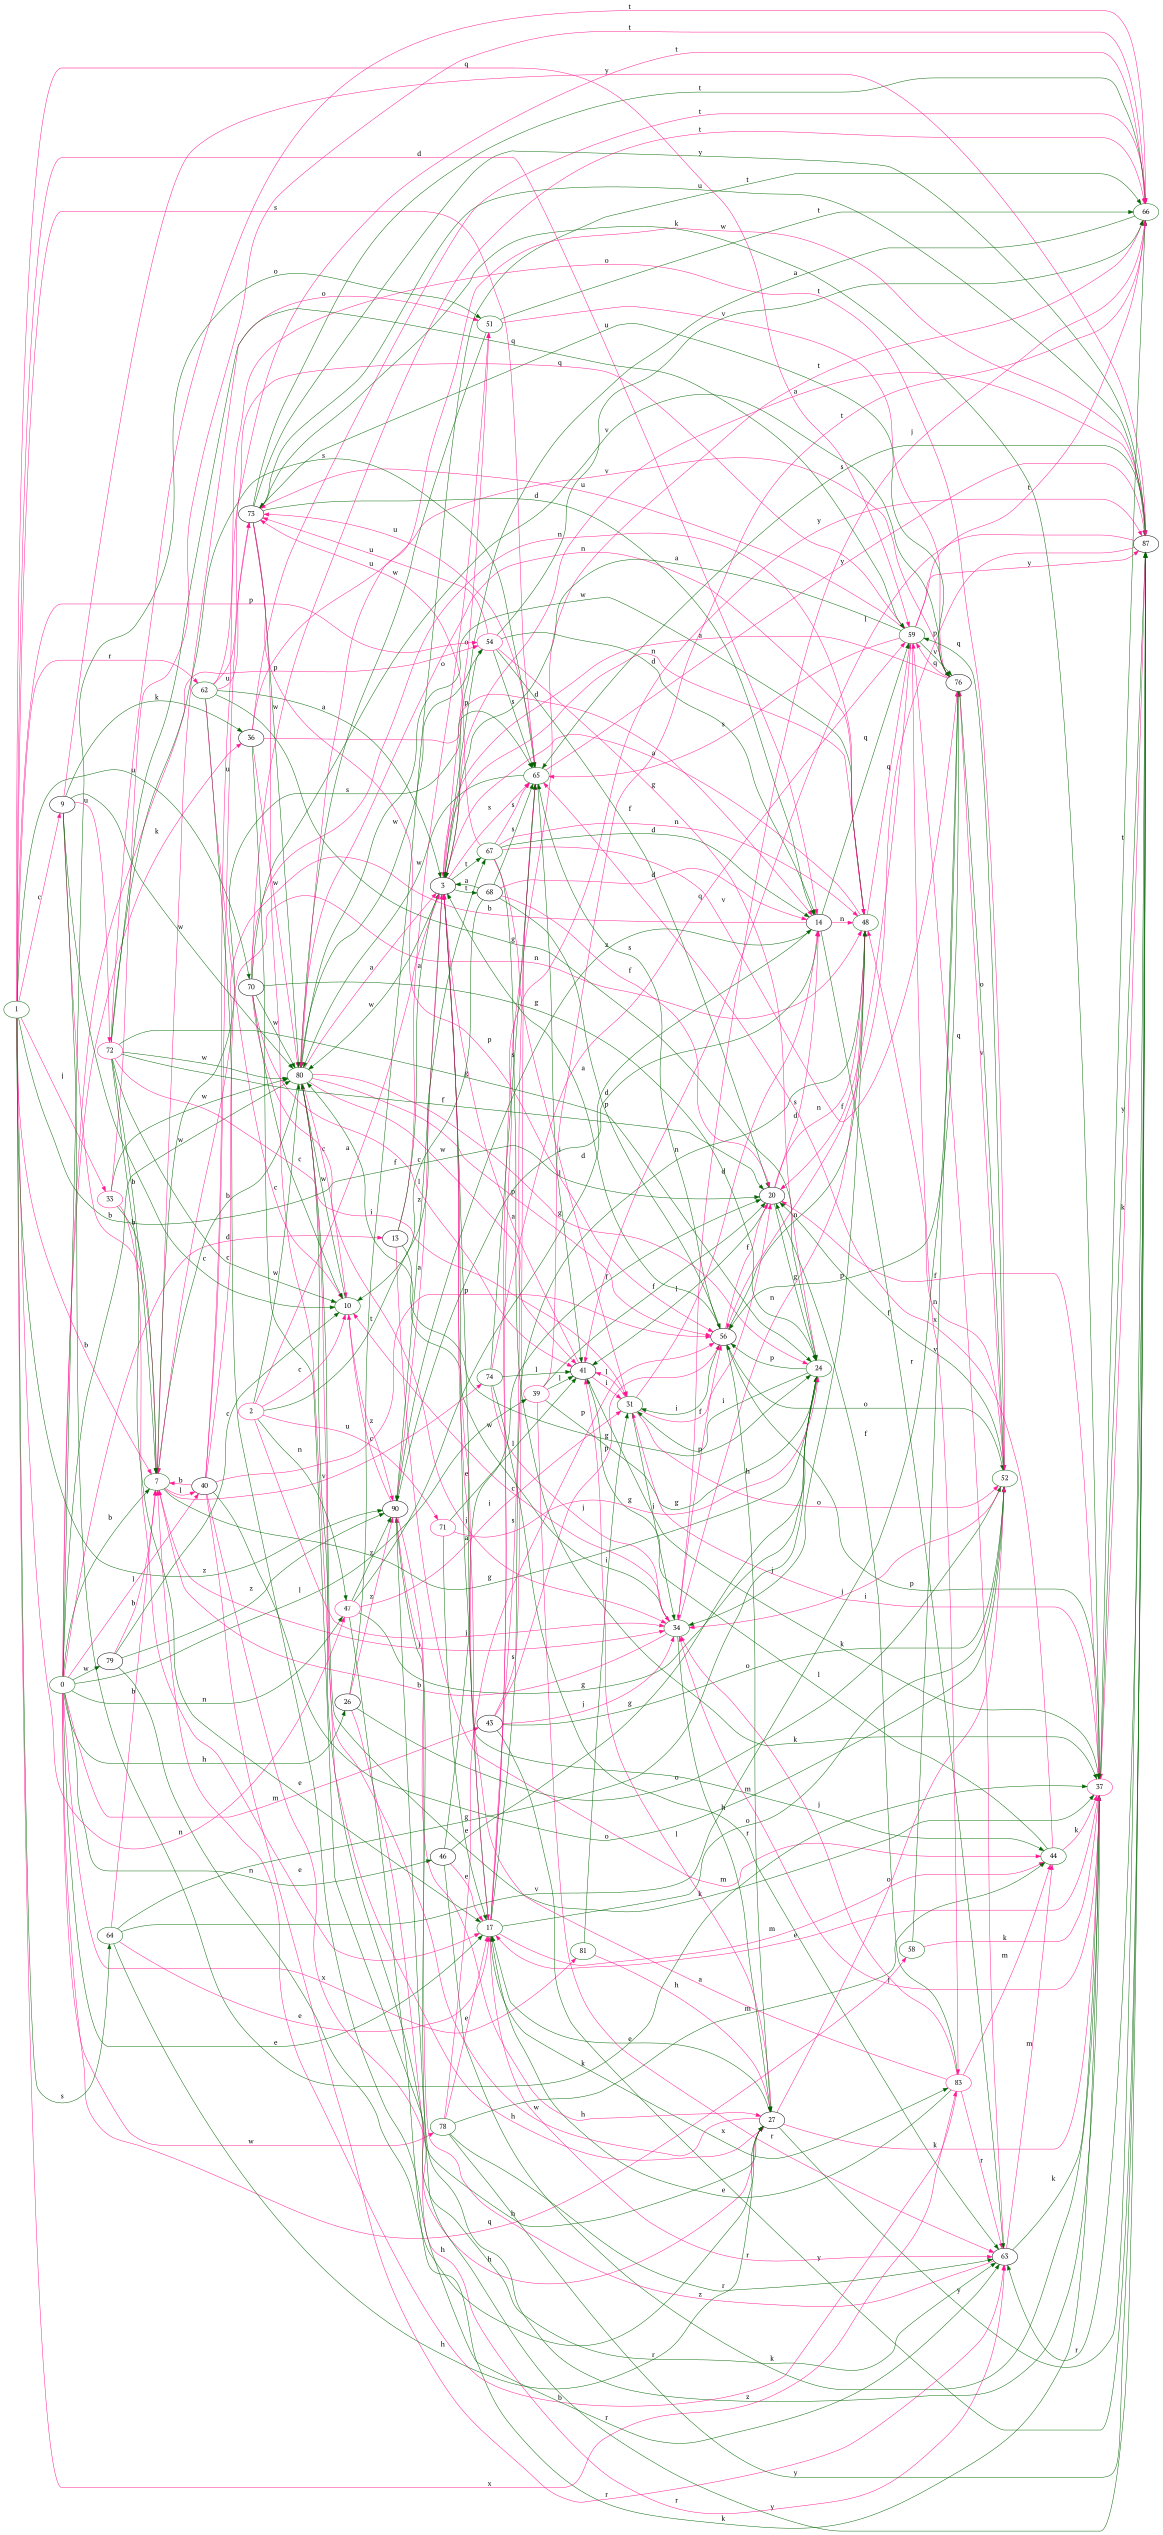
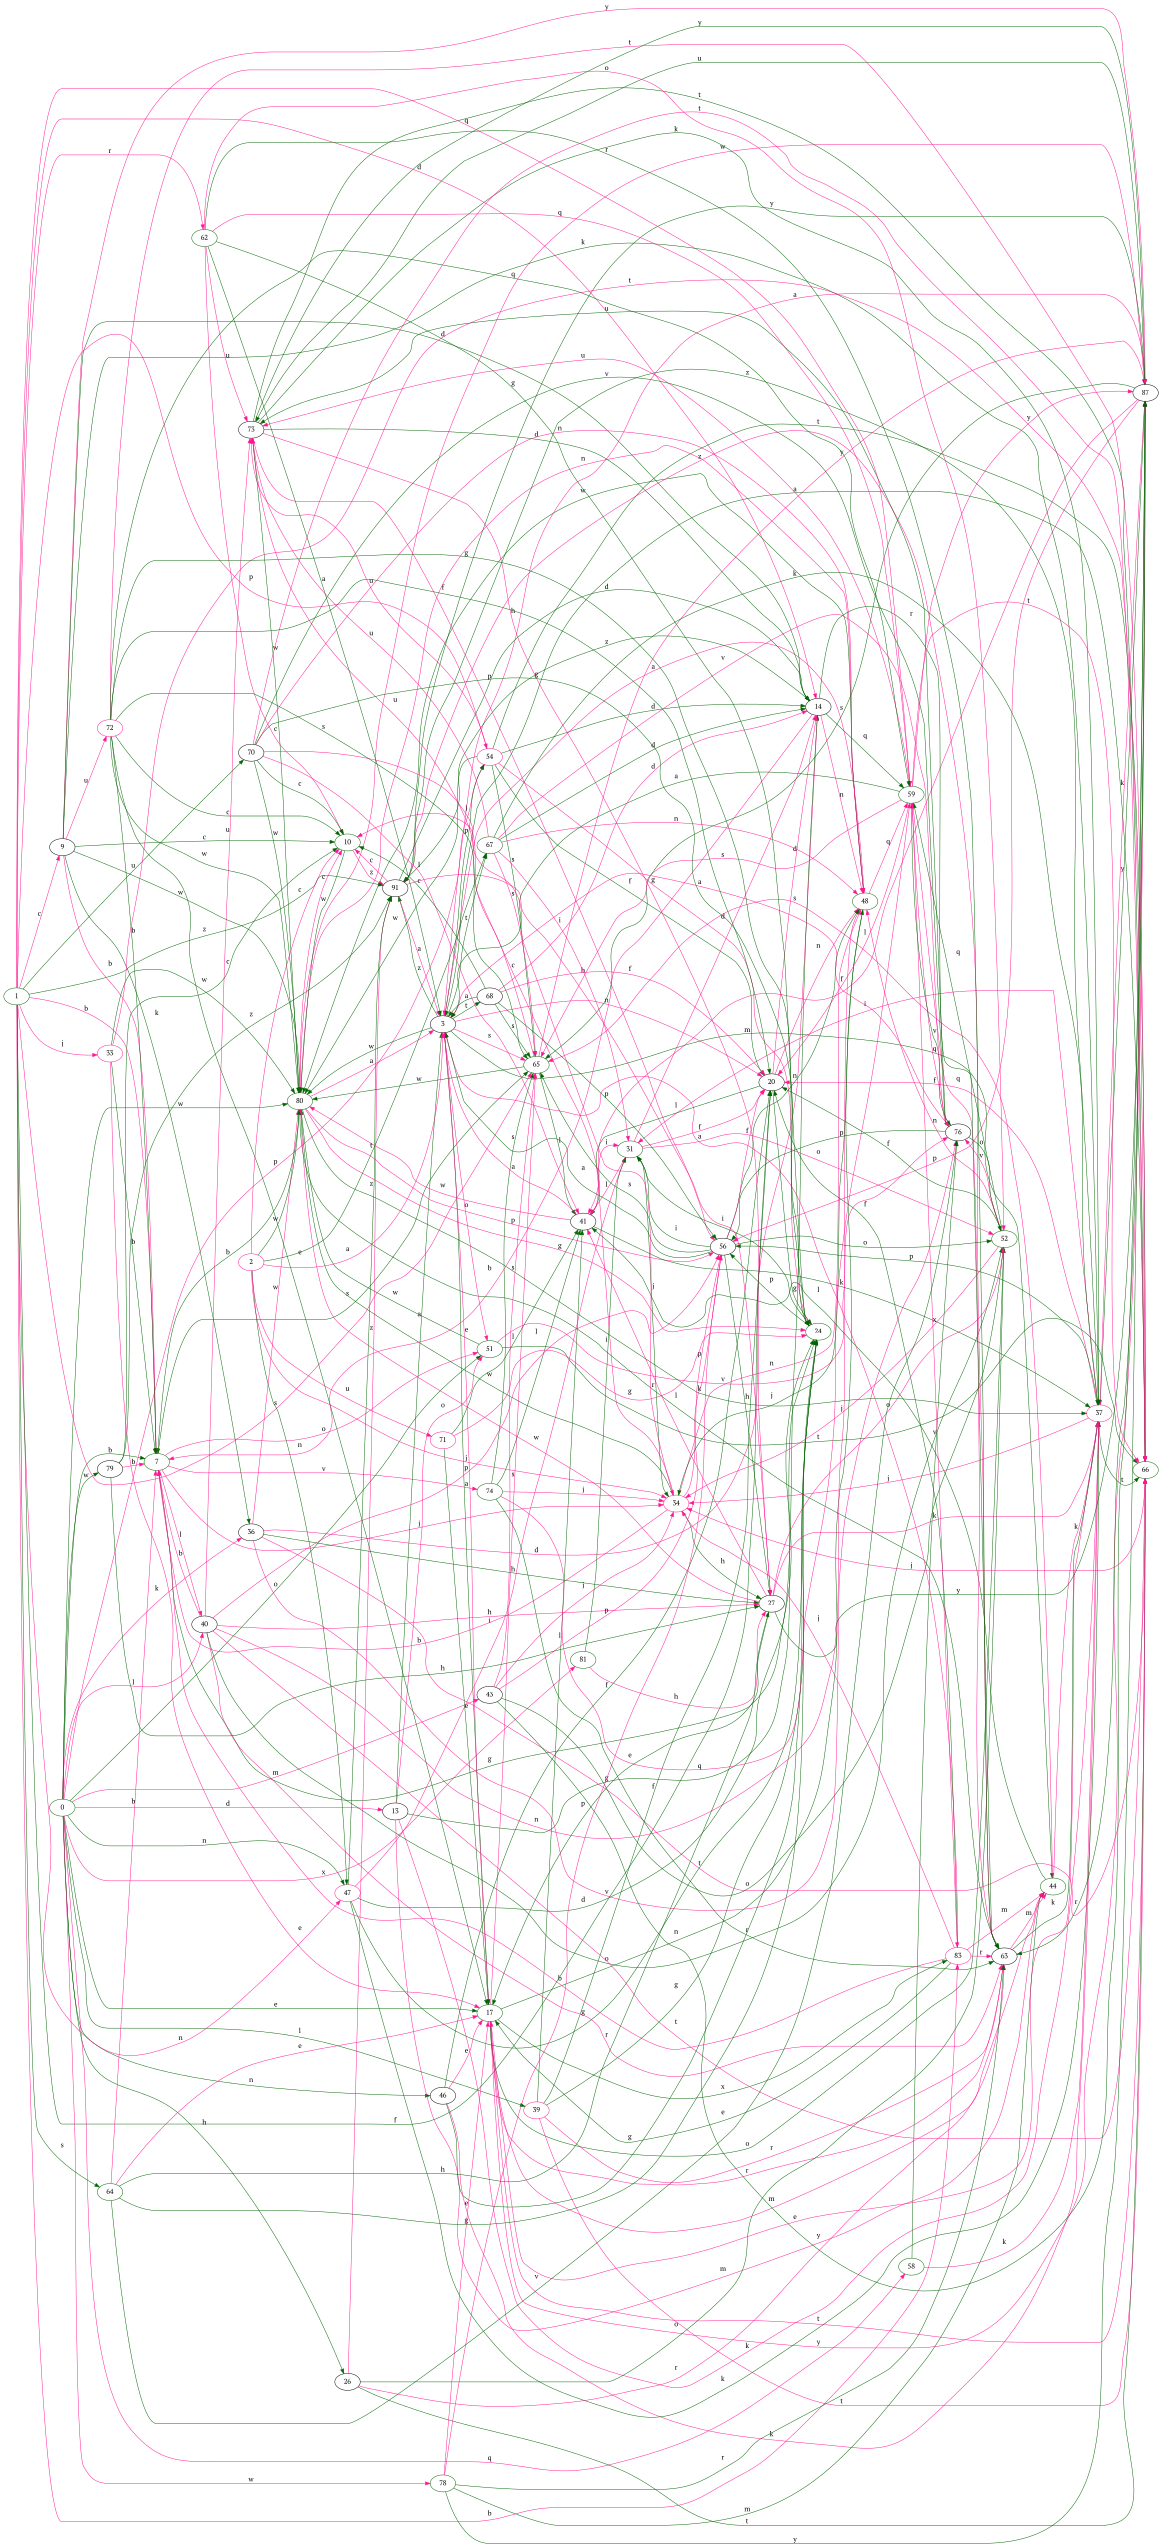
none -> (277, 322)
(669, 671) -> (613, 1006)
(465, 1188) -> (437, 1191)
(373, 1216) -> none
(395, 1509) -> (395, 888)
(677, 1628) -> (676, 1504)
none -> (876, 2257)
(824, 2387) -> (1039, 2285)
(490, 2484) -> (490, 2514)
